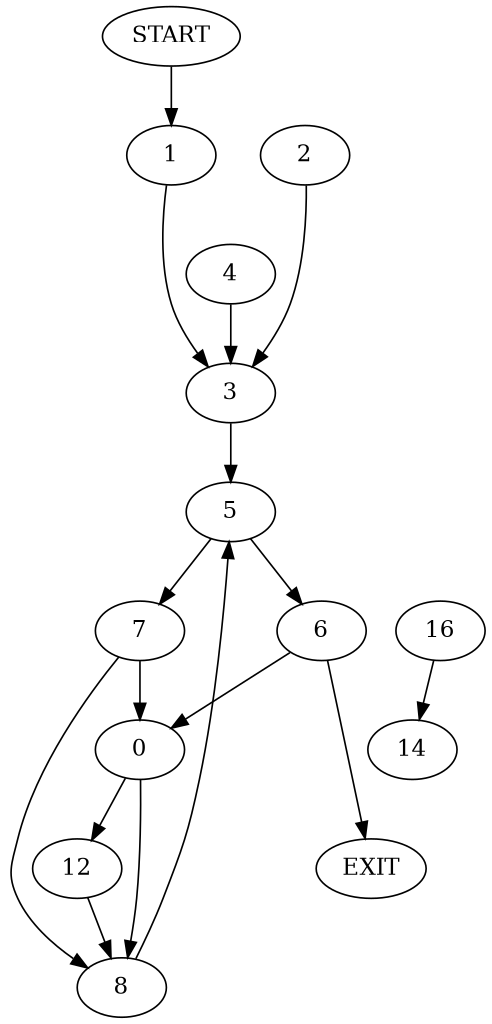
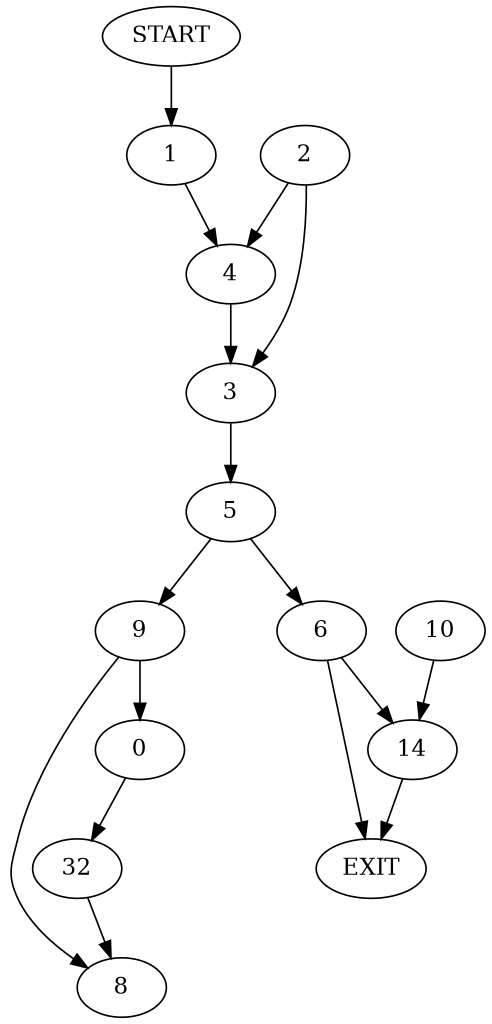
none -> (272, 208)
(165, 273) -> (197, 207)
(140, 631) -> (140, 631)
(441, 631) -> (441, 631)
(238, 686) -> (362, 684)
(202, 764) -> none
none -> (395, 801)
(139, 861) -> none
(77, 869) -> (77, 869)
